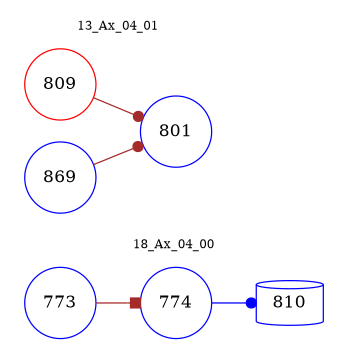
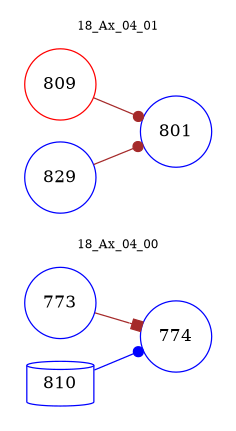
(118, 27) -> (118, 27)
(60, 178) -> (60, 178)
(229, 303) -> (114, 362)
